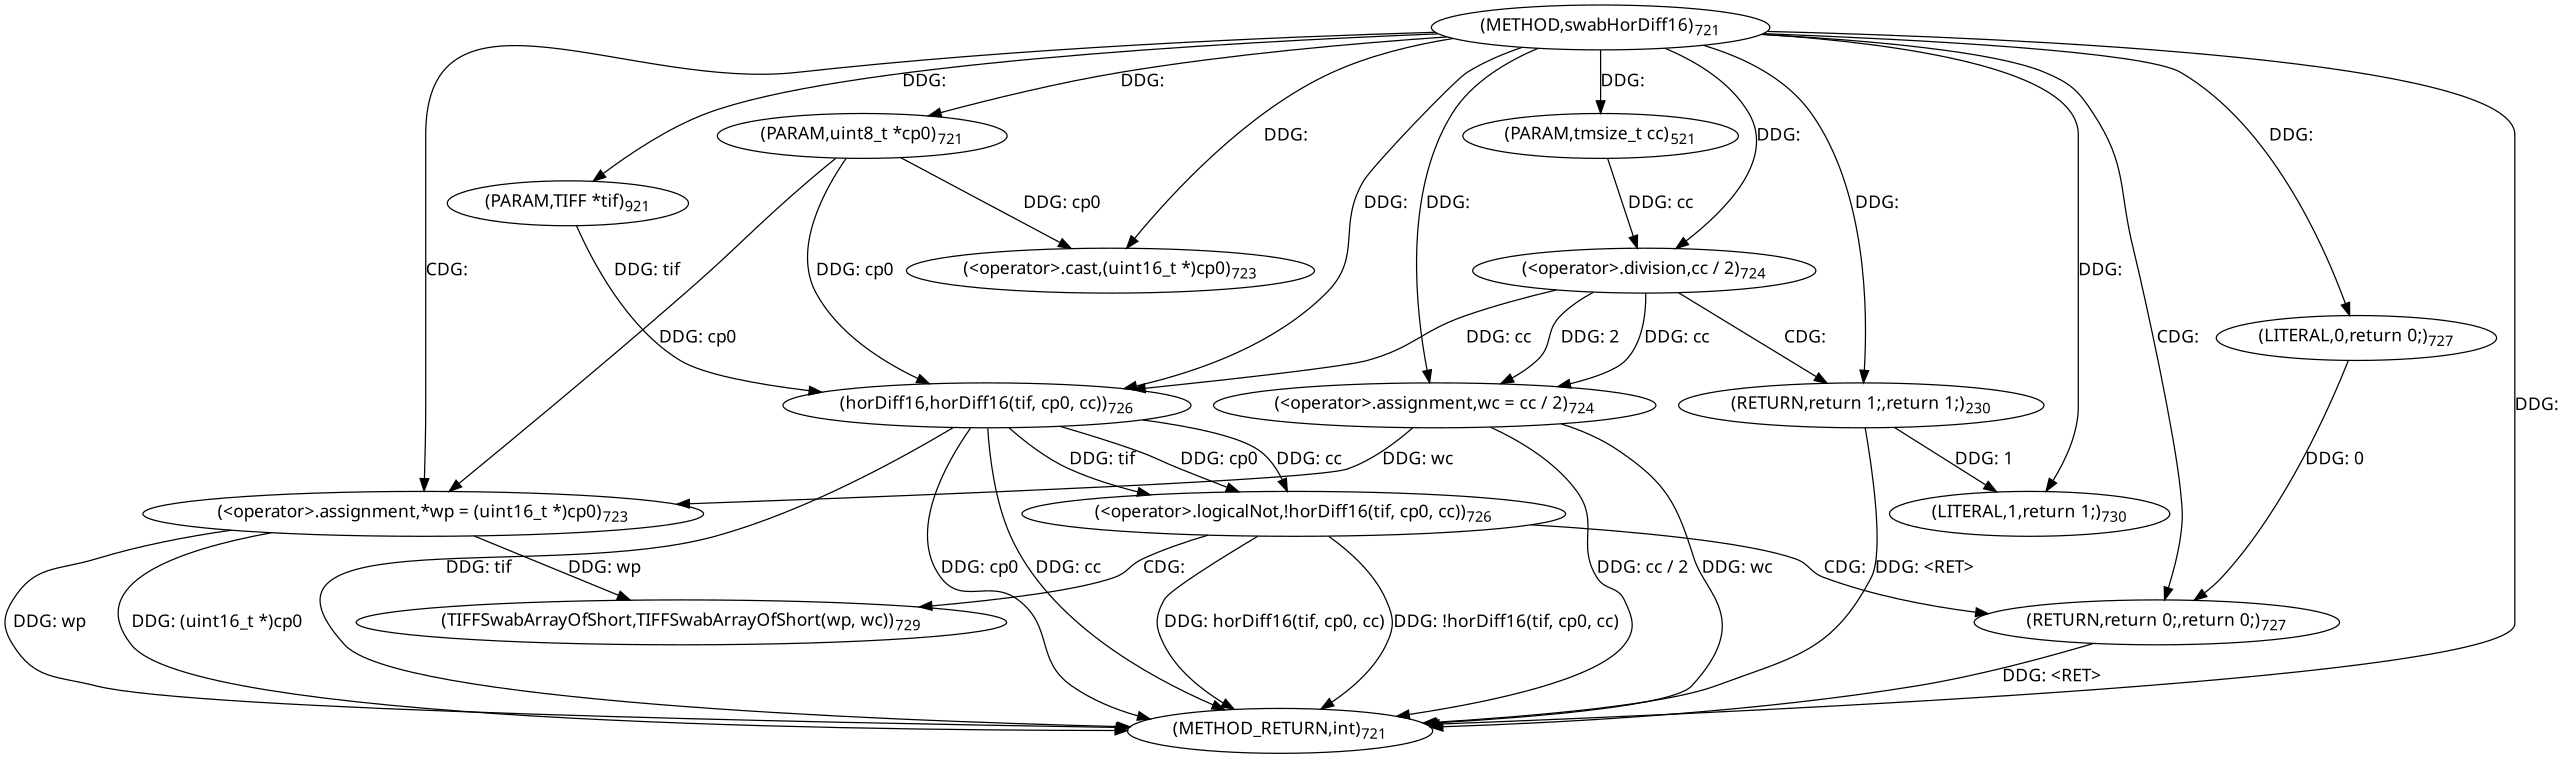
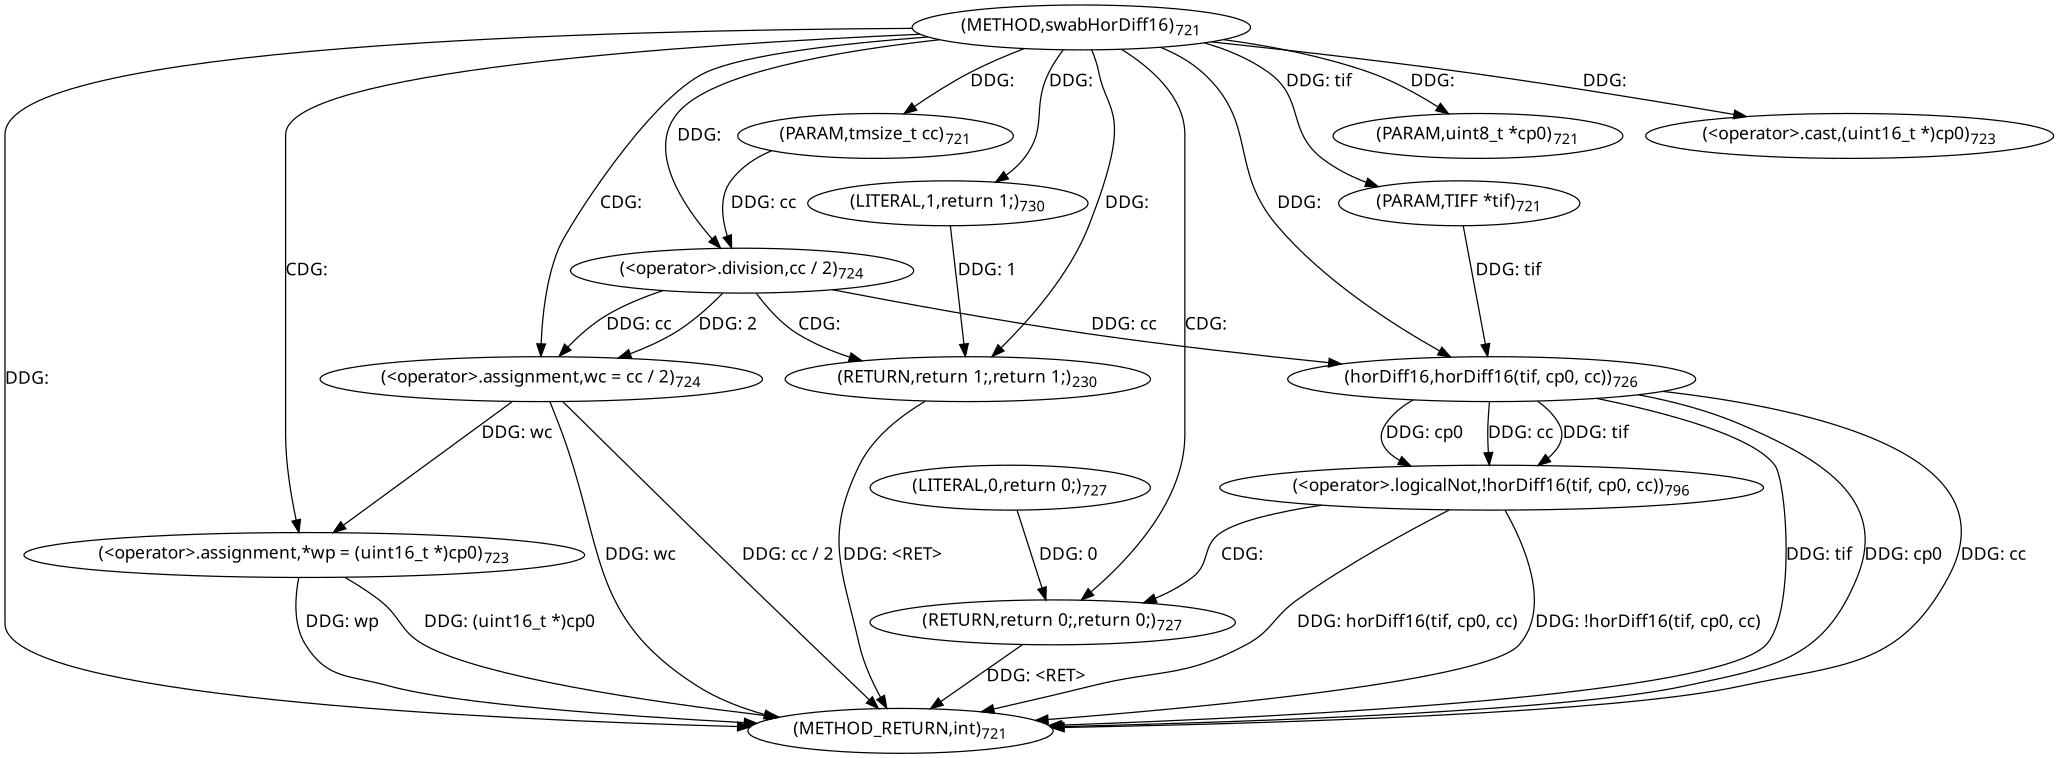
(2117, 58) -> none
(927, 82) -> (1319, 82)
(1684, 134) -> (958, 134)
(980, 200) -> none
(638, 201) -> (1529, 201)
(1451, 203) -> (624, 203)
(814, 289) -> none
(650, 324) -> none
(1940, 456) -> (957, 285)
(1480, 512) -> (1678, 486)
(681, 622) -> none
